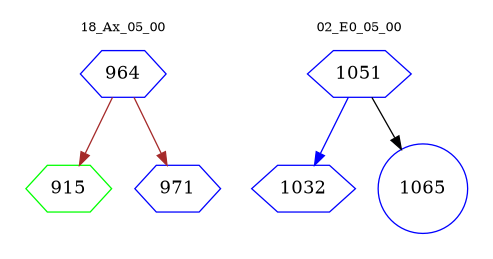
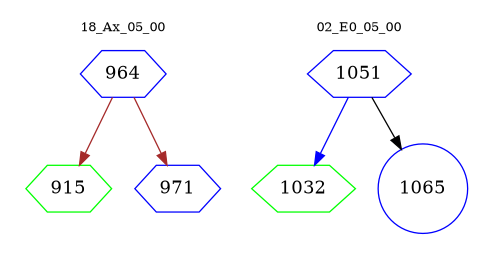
(304, 189) -> (304, 189)
